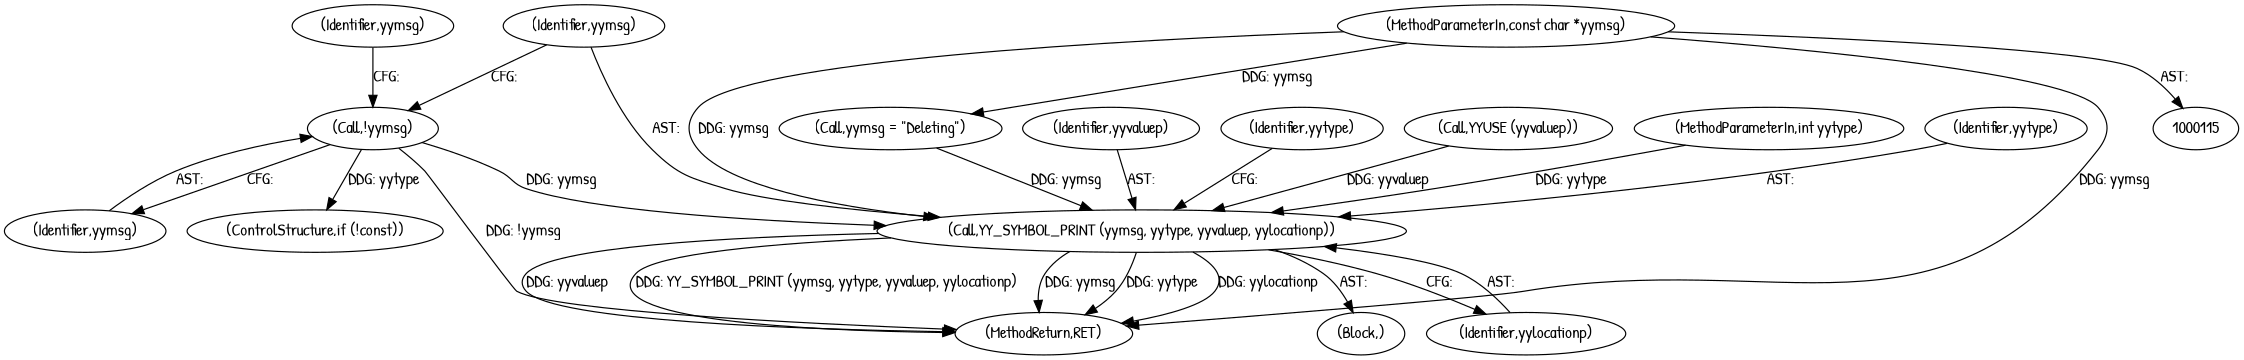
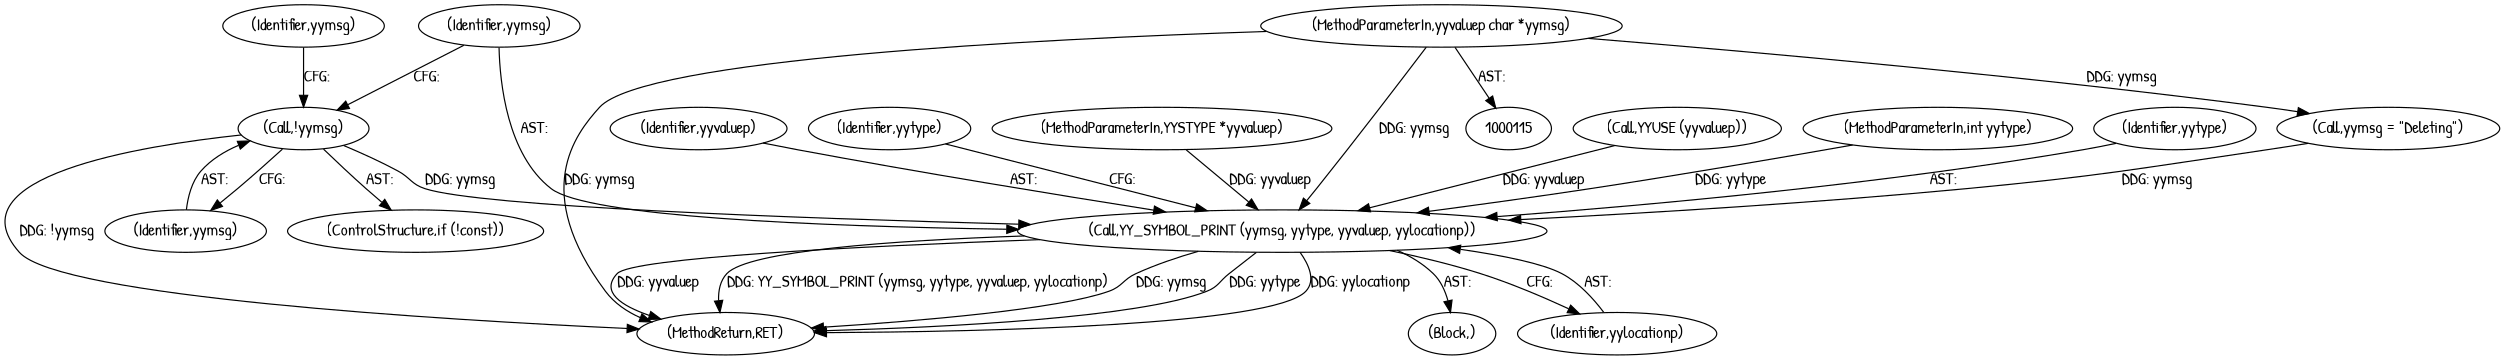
(1506, 26) -> (1441, 26)
none -> (1162, 129)
(384, 180) -> (382, 180)
